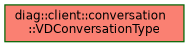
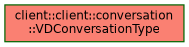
(94, 23) -> (94, 23)
